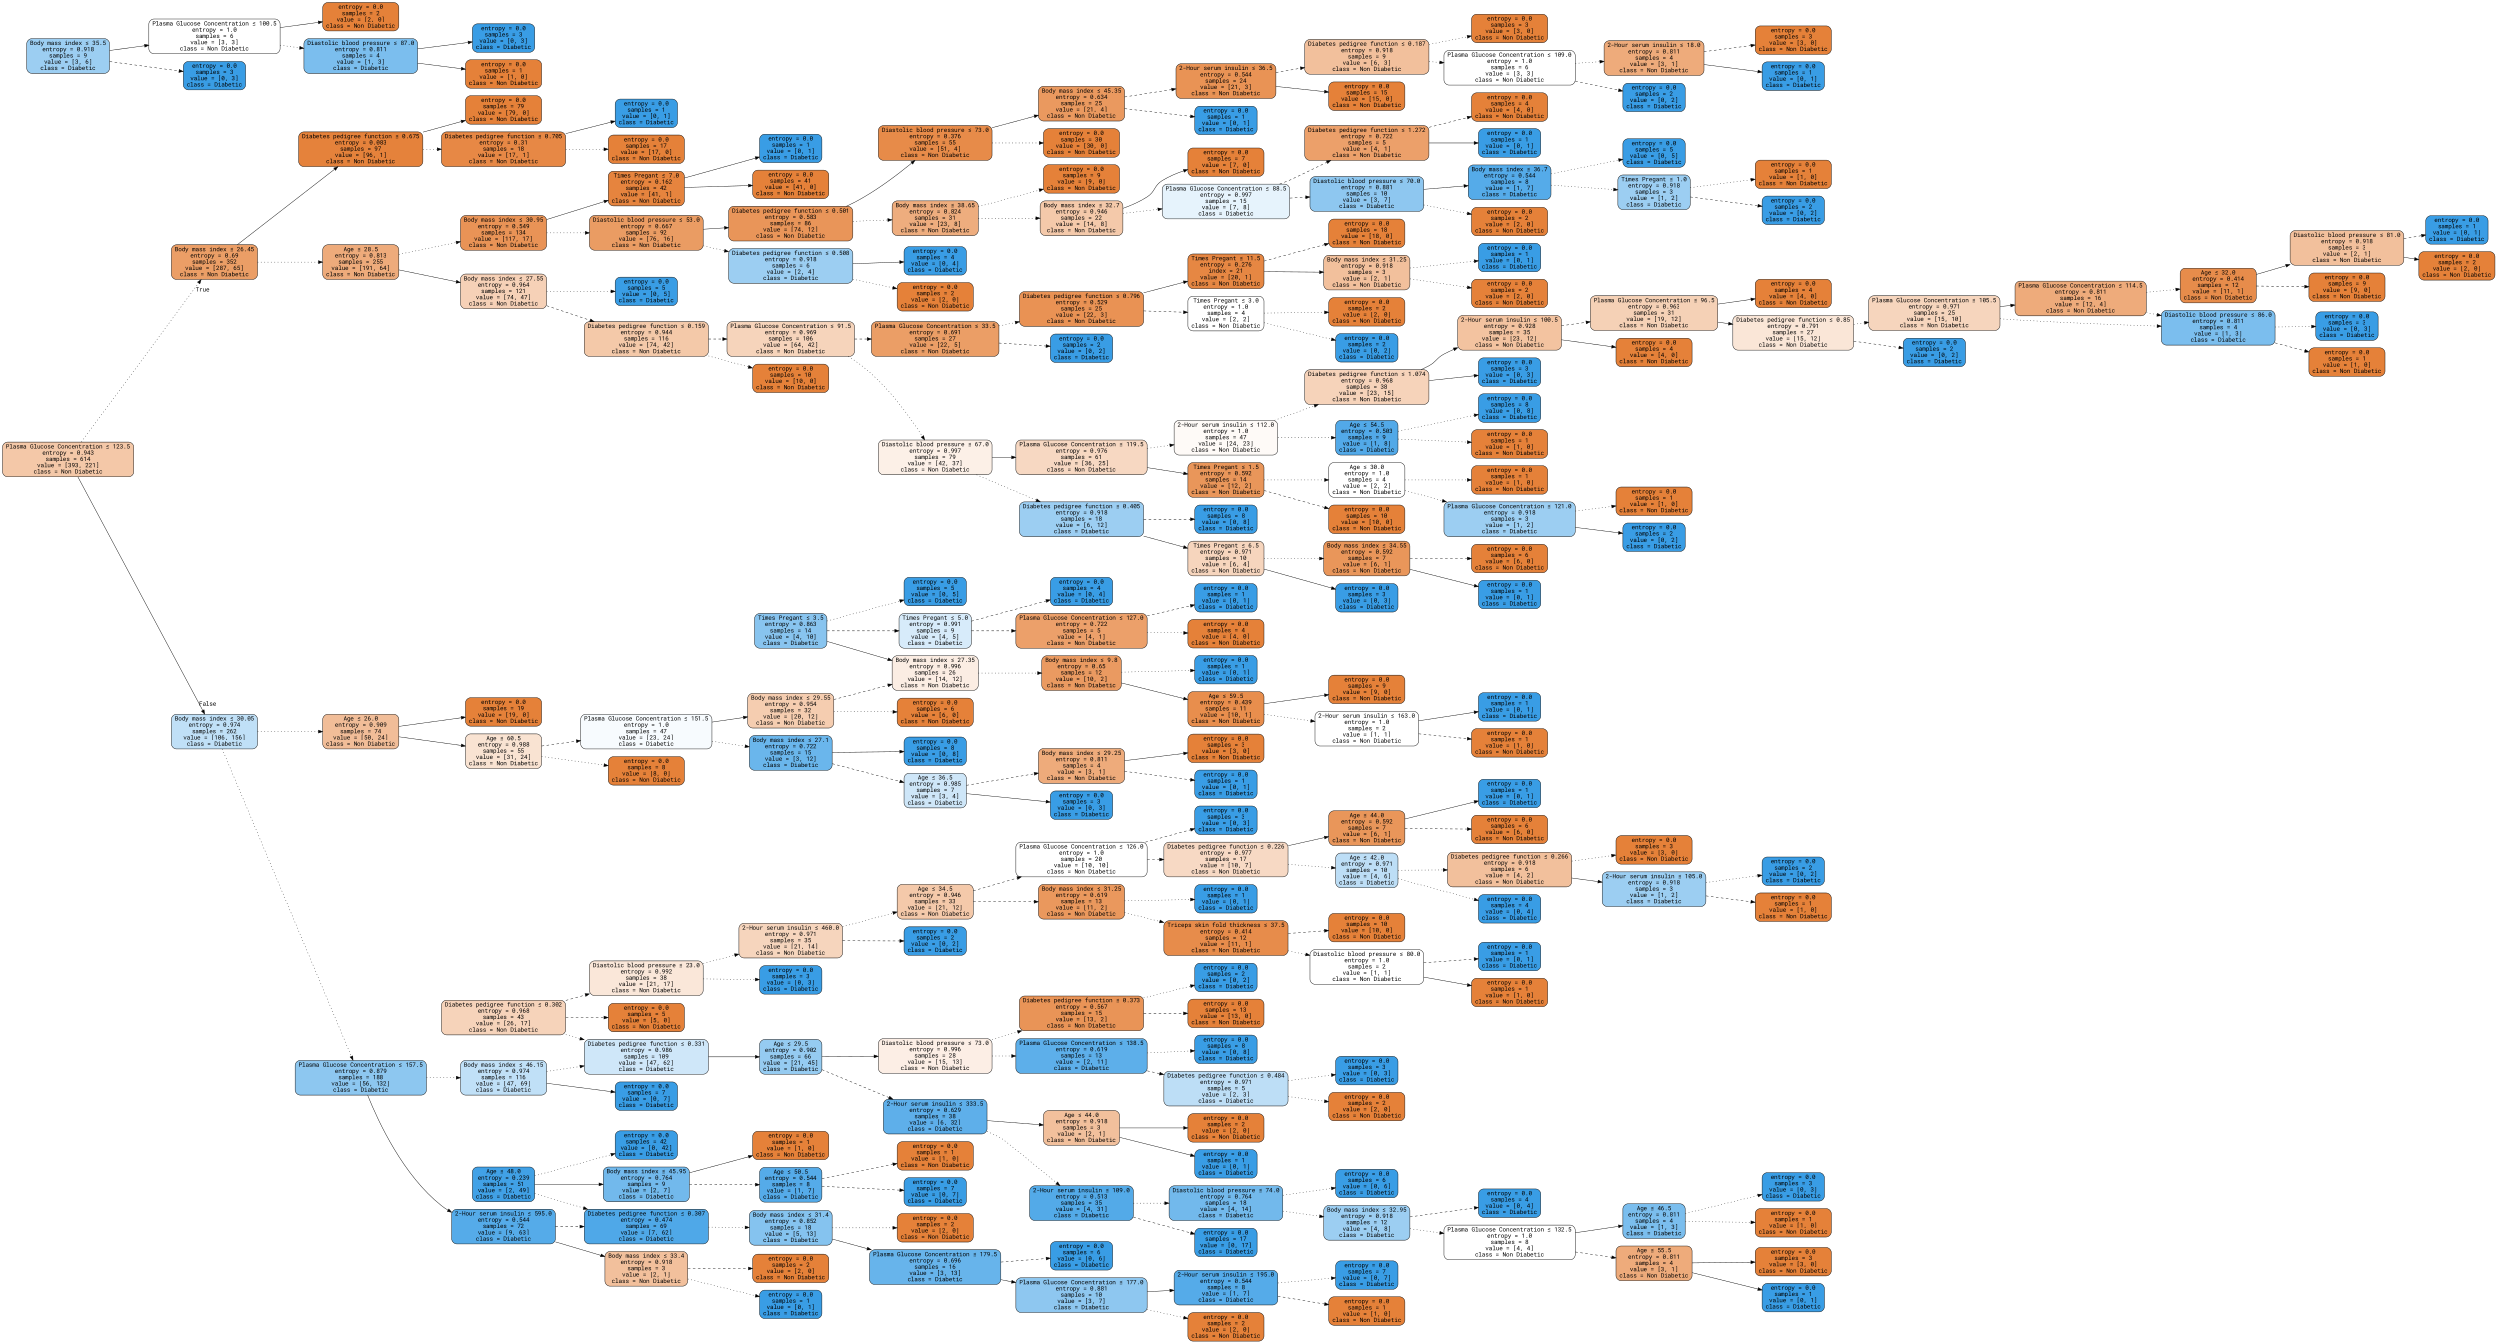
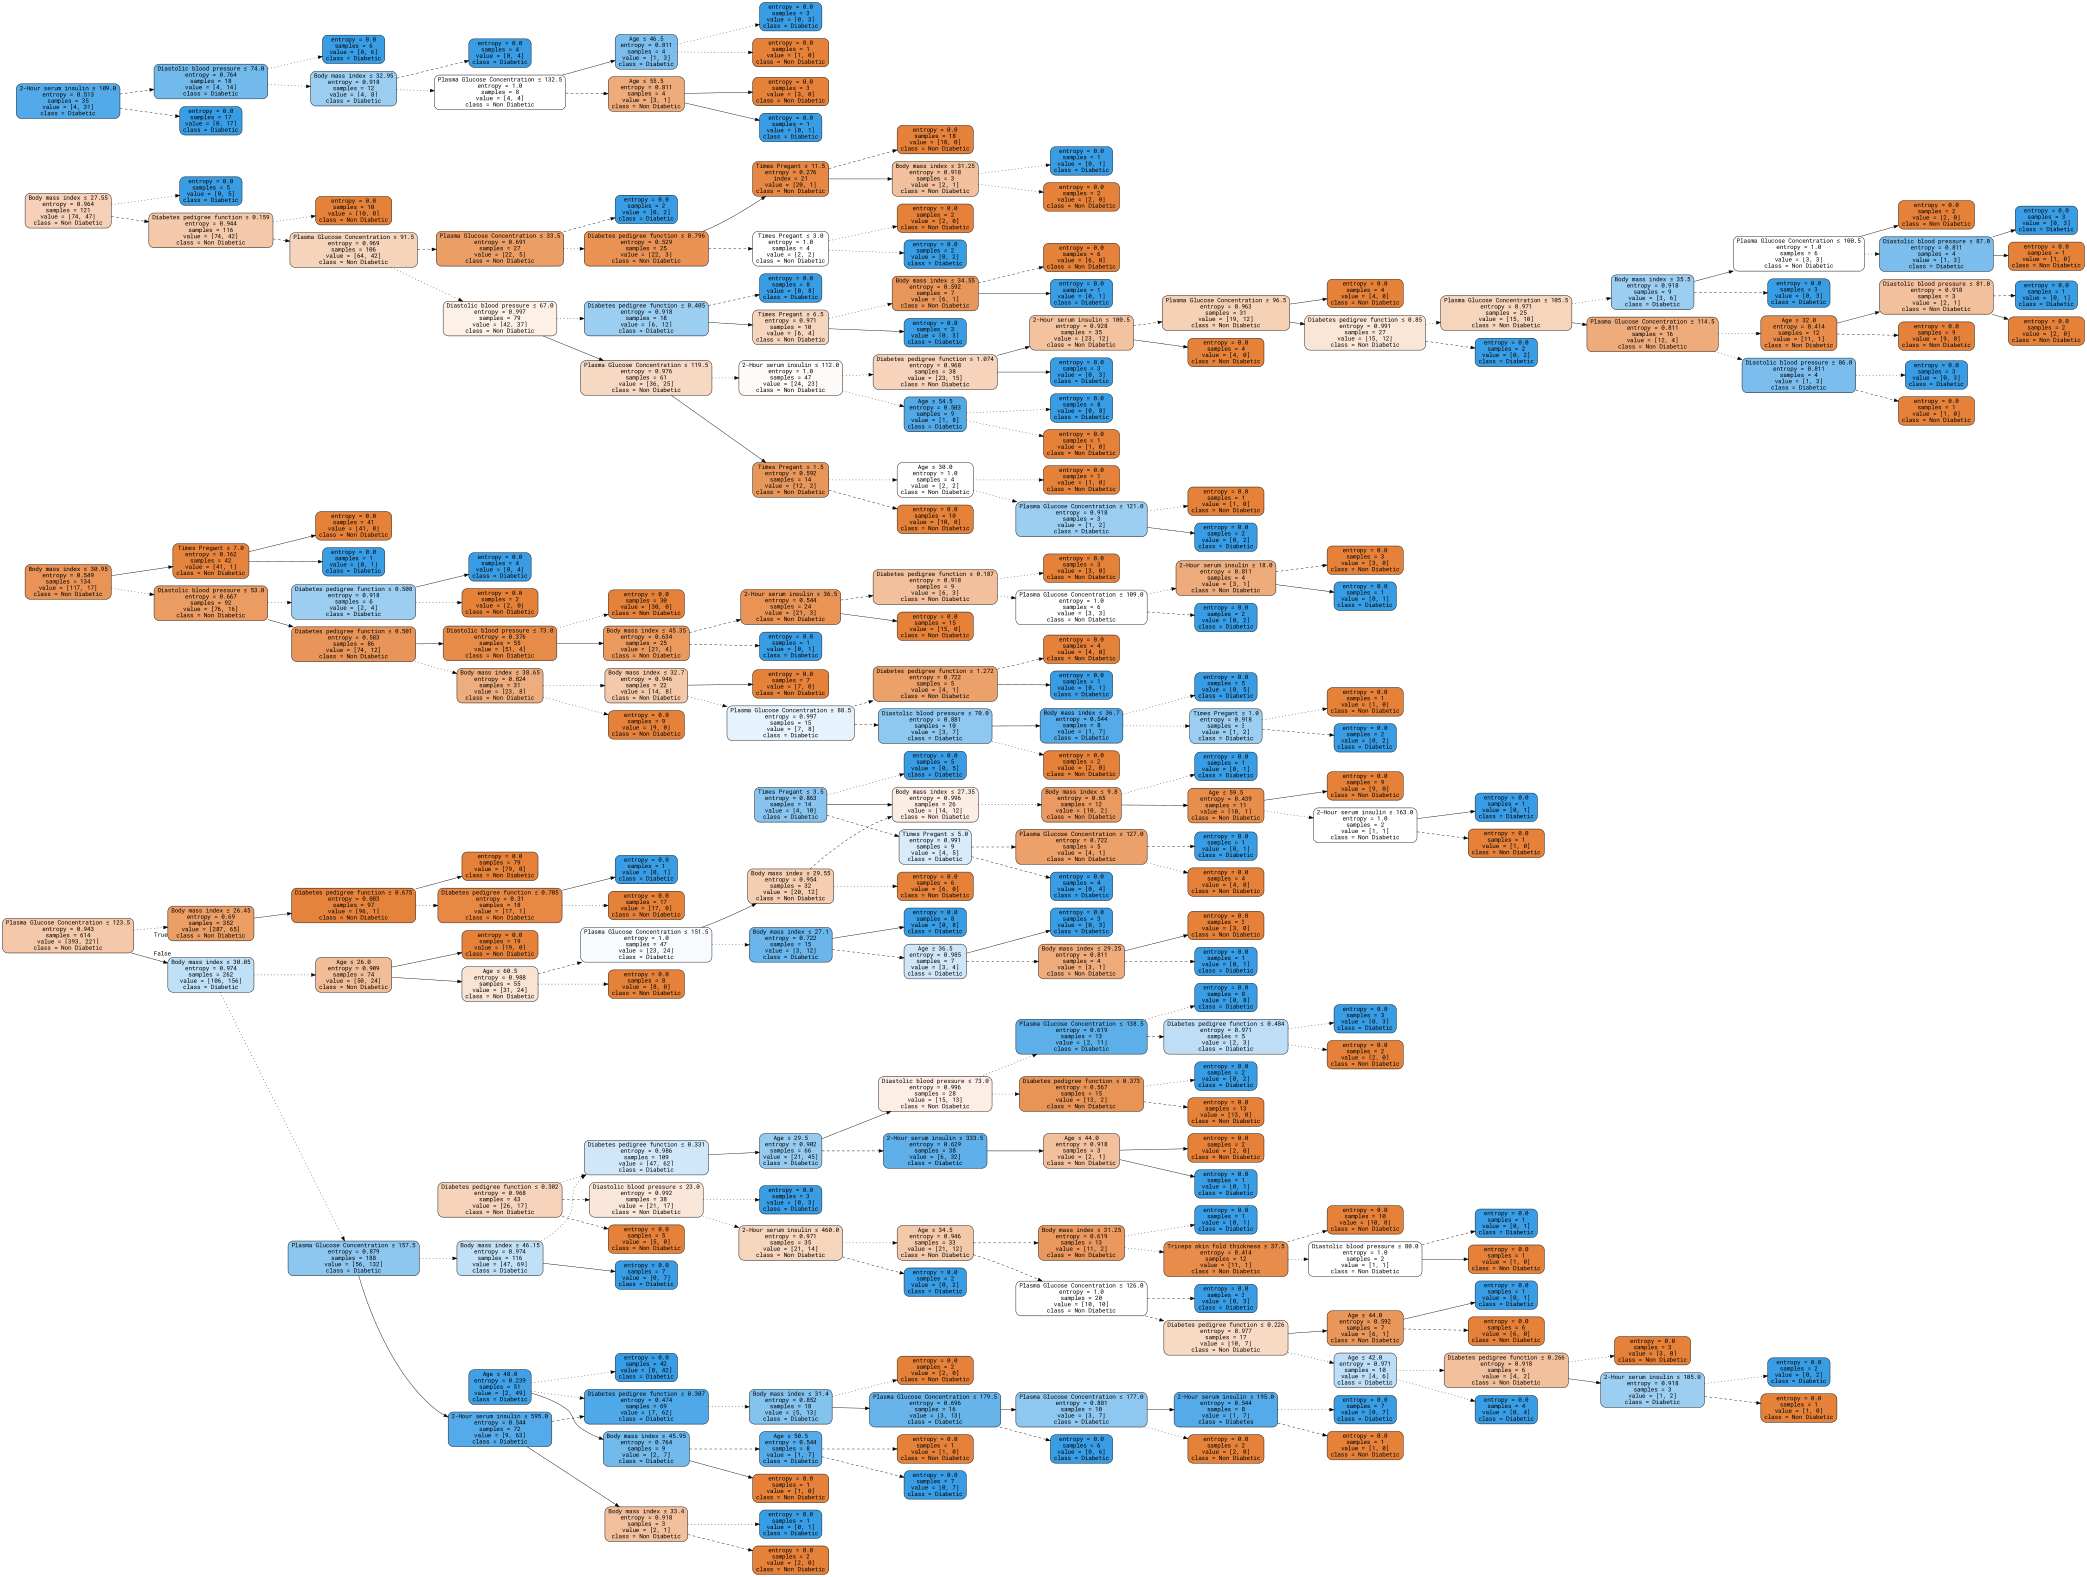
(361, 262) -> none
(2078, 323) -> (1589, 301)
(1793, 326) -> (1365, 326)
(1023, 1155) -> none
(1149, 1203) -> (135, 92)
(1226, 1300) -> (1226, 1422)
